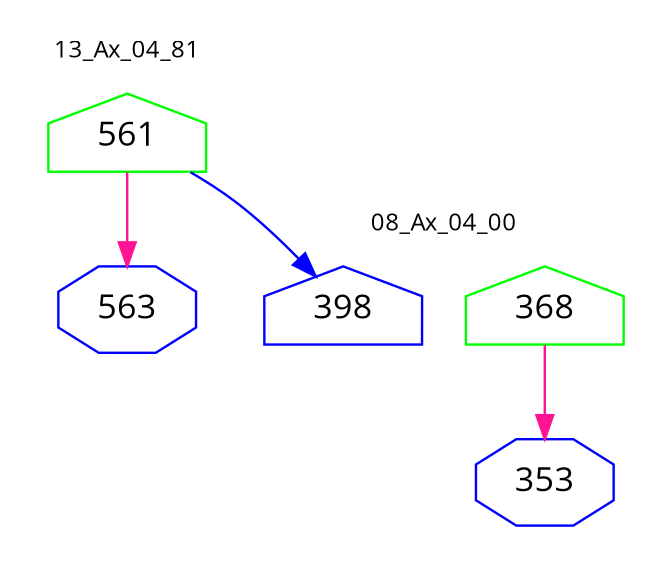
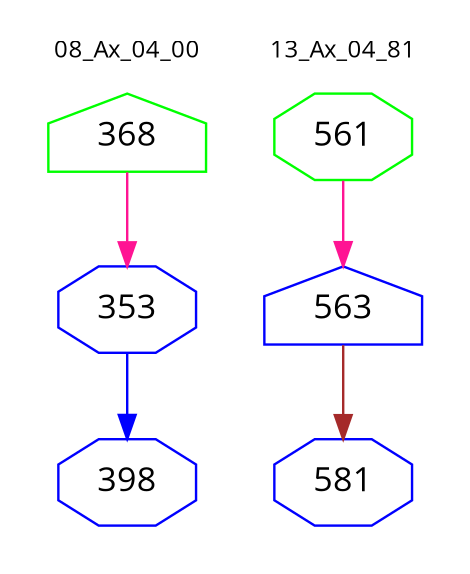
(127, 137) -> (343, 137)
(261, 223) -> (127, 384)
(127, 310) -> (343, 310)
(343, 310) -> (127, 482)
none -> (343, 482)
